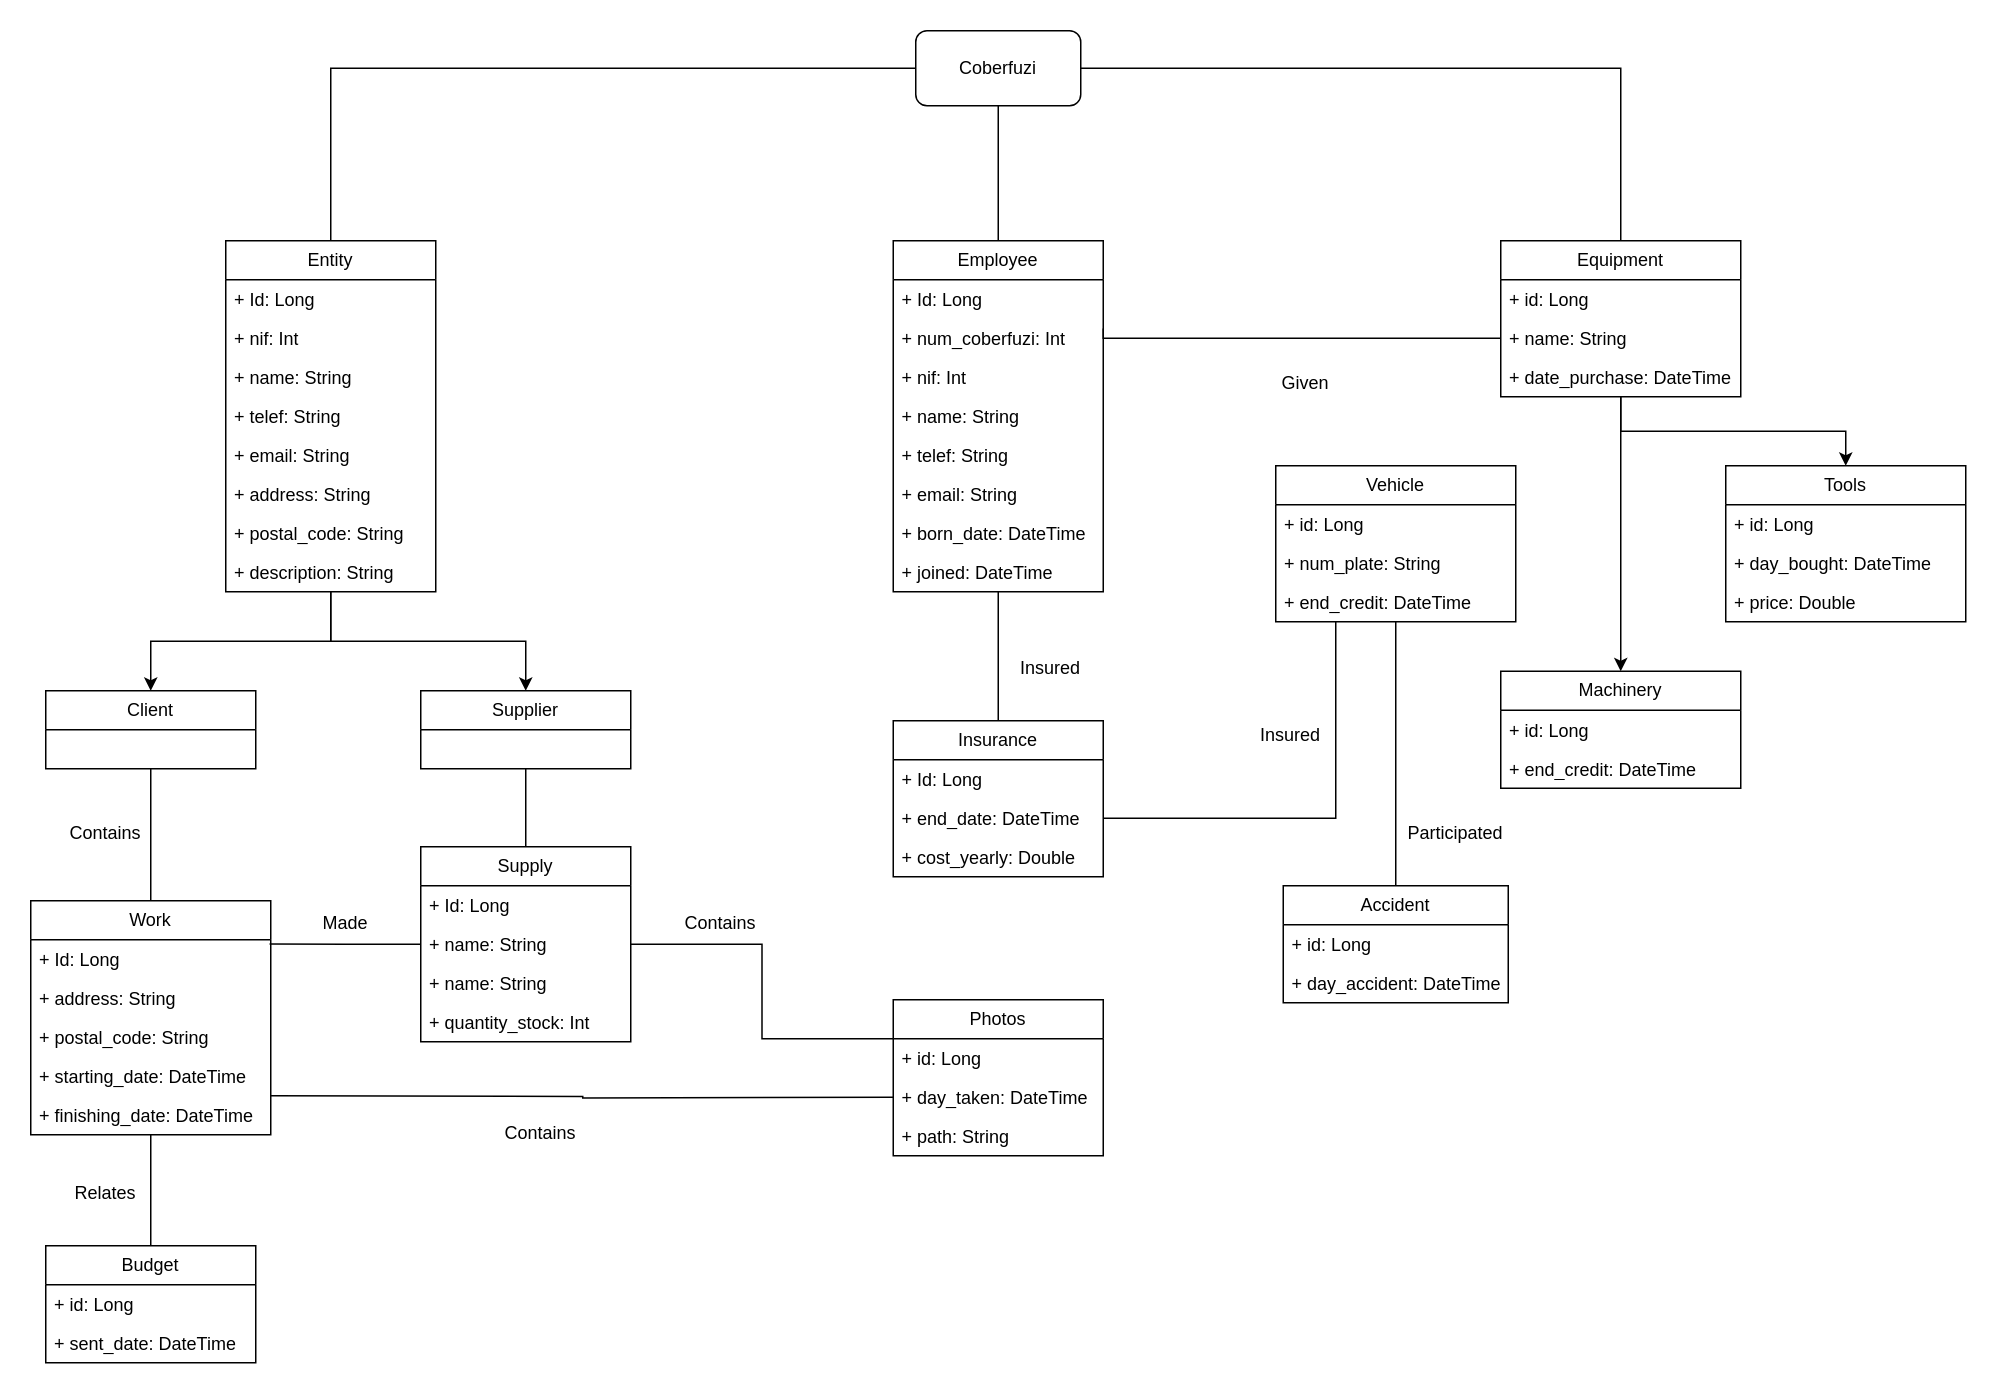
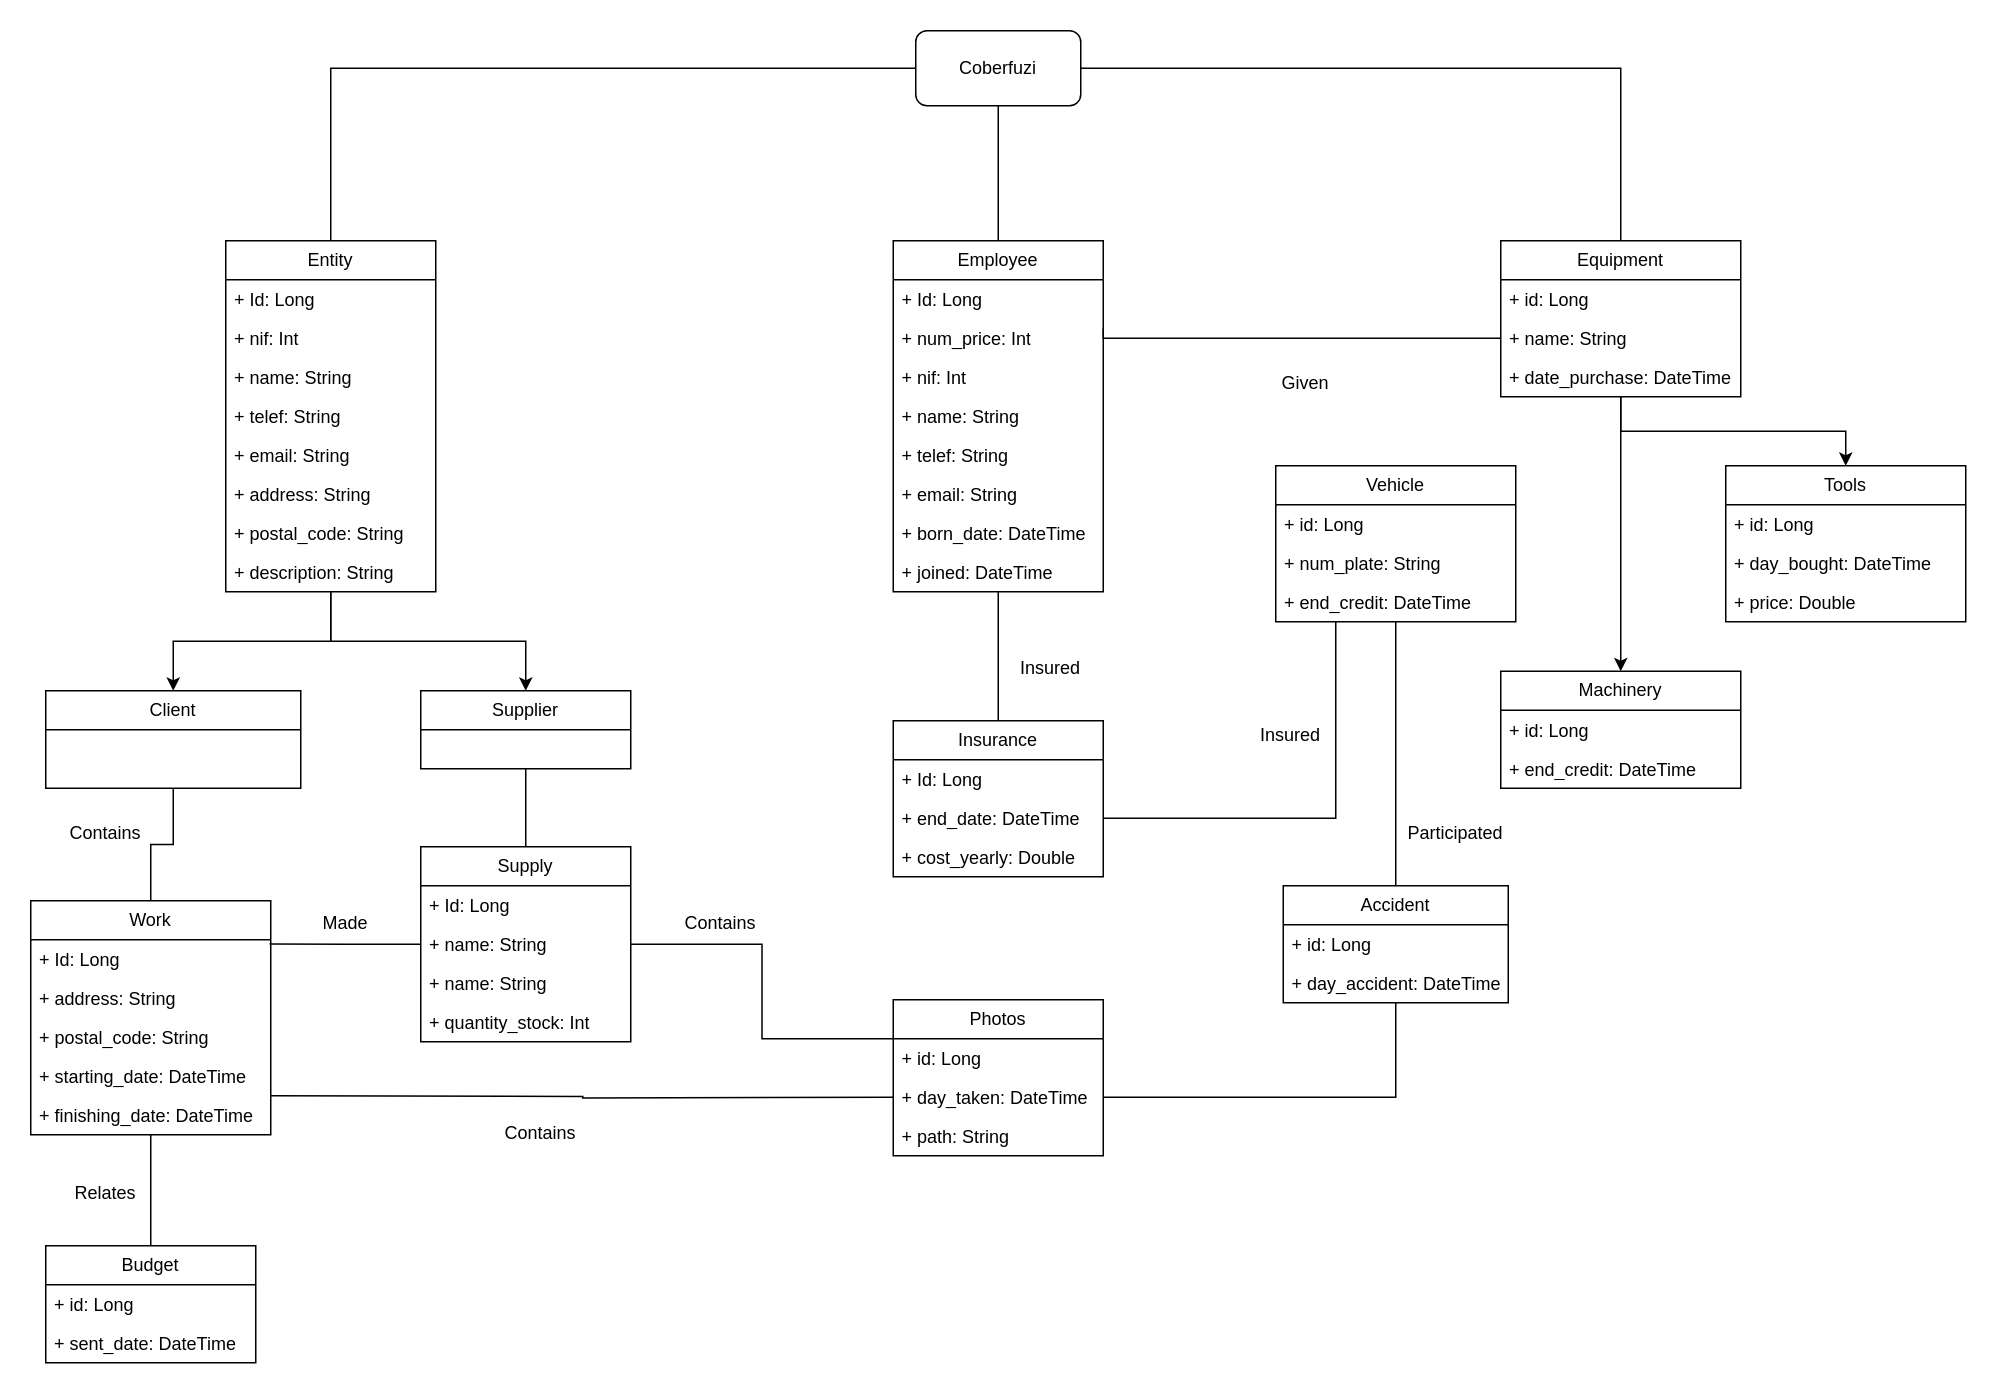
(994, 340) -> (974, 340)
(151, 730) -> (173, 740)
none -> (1297, 1097)
